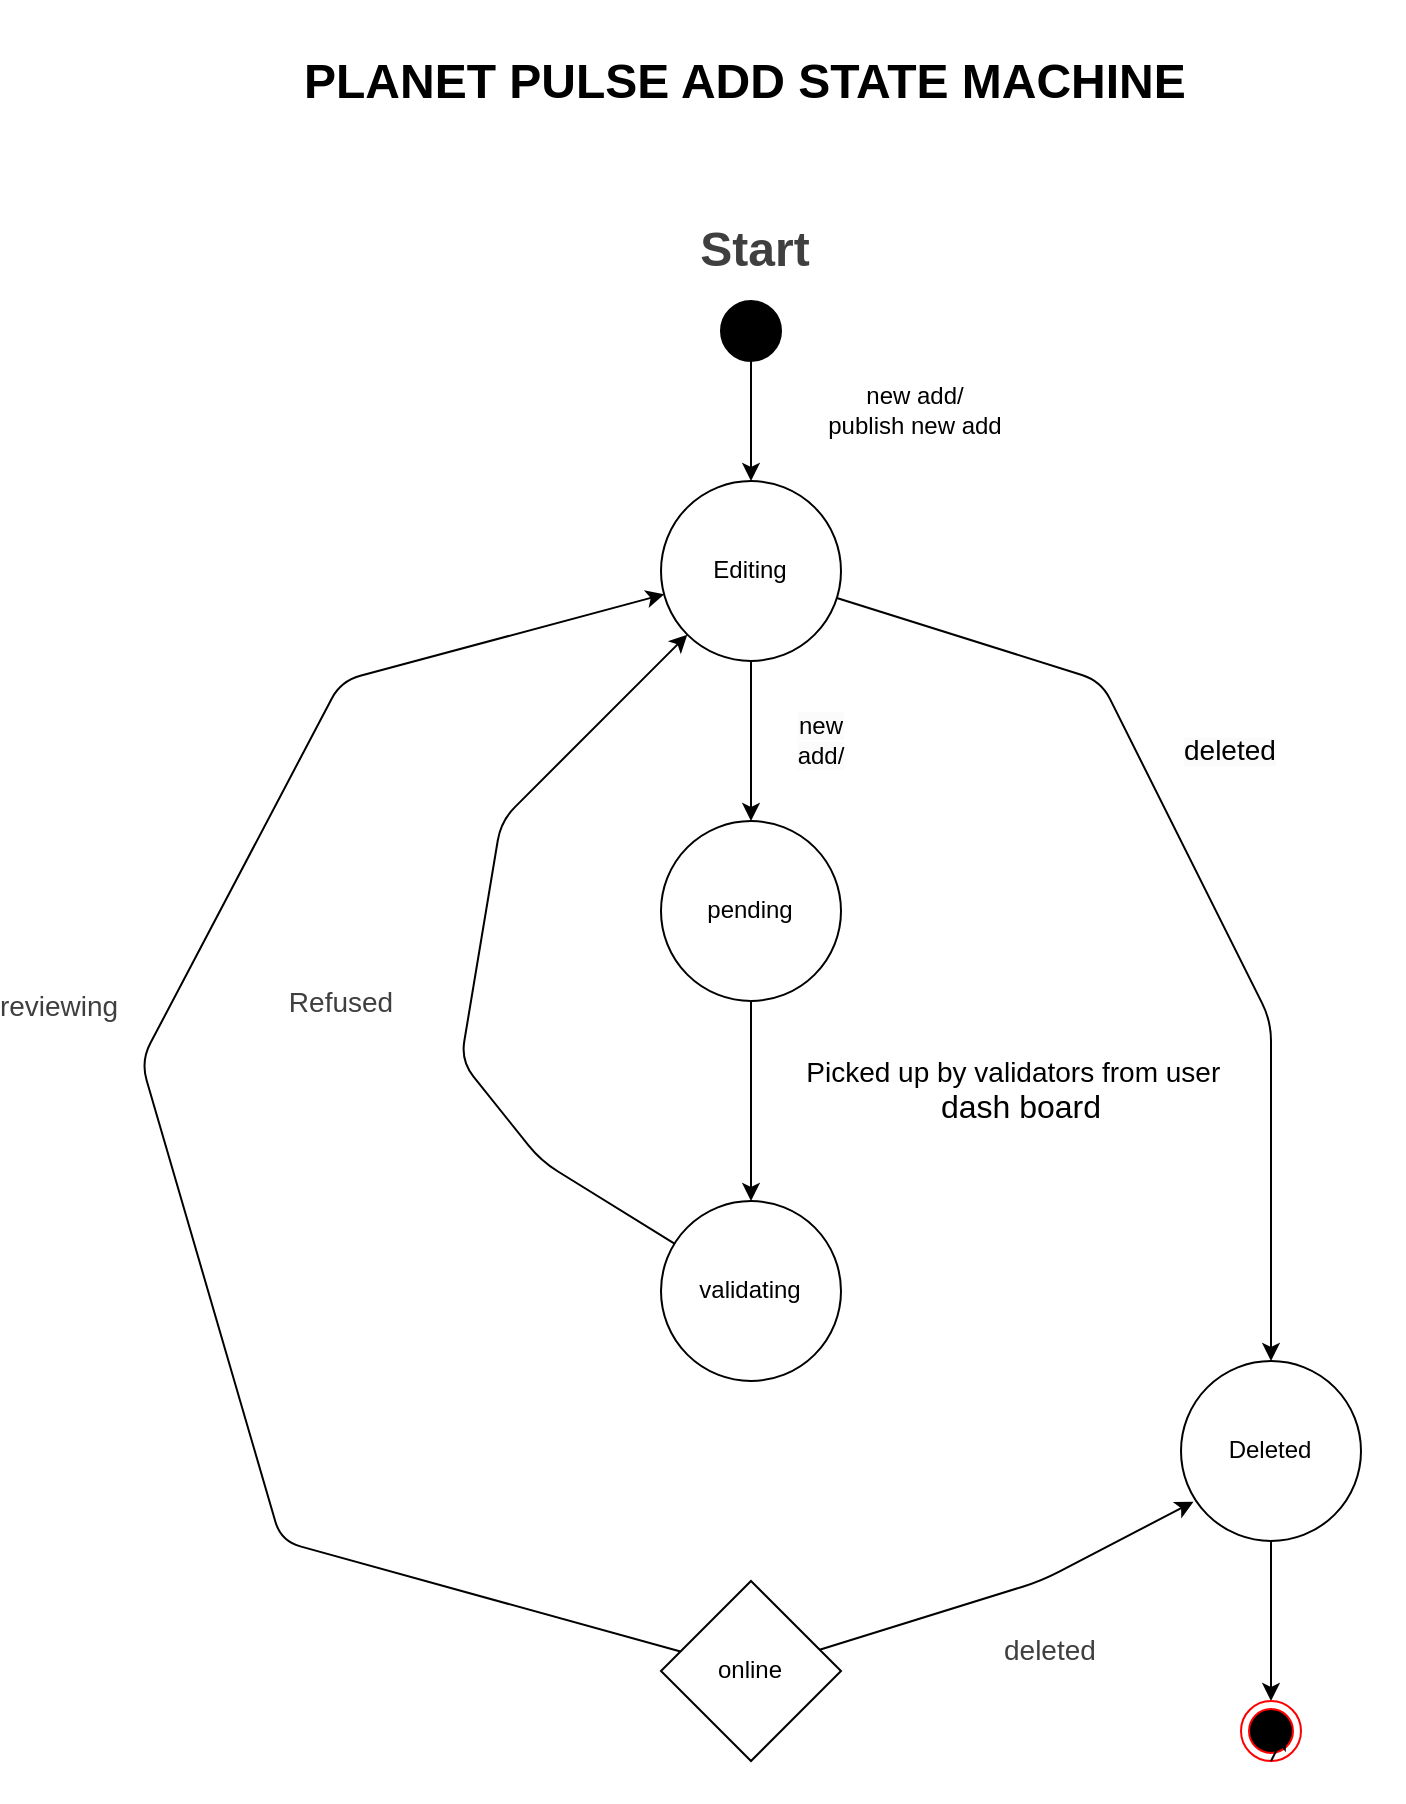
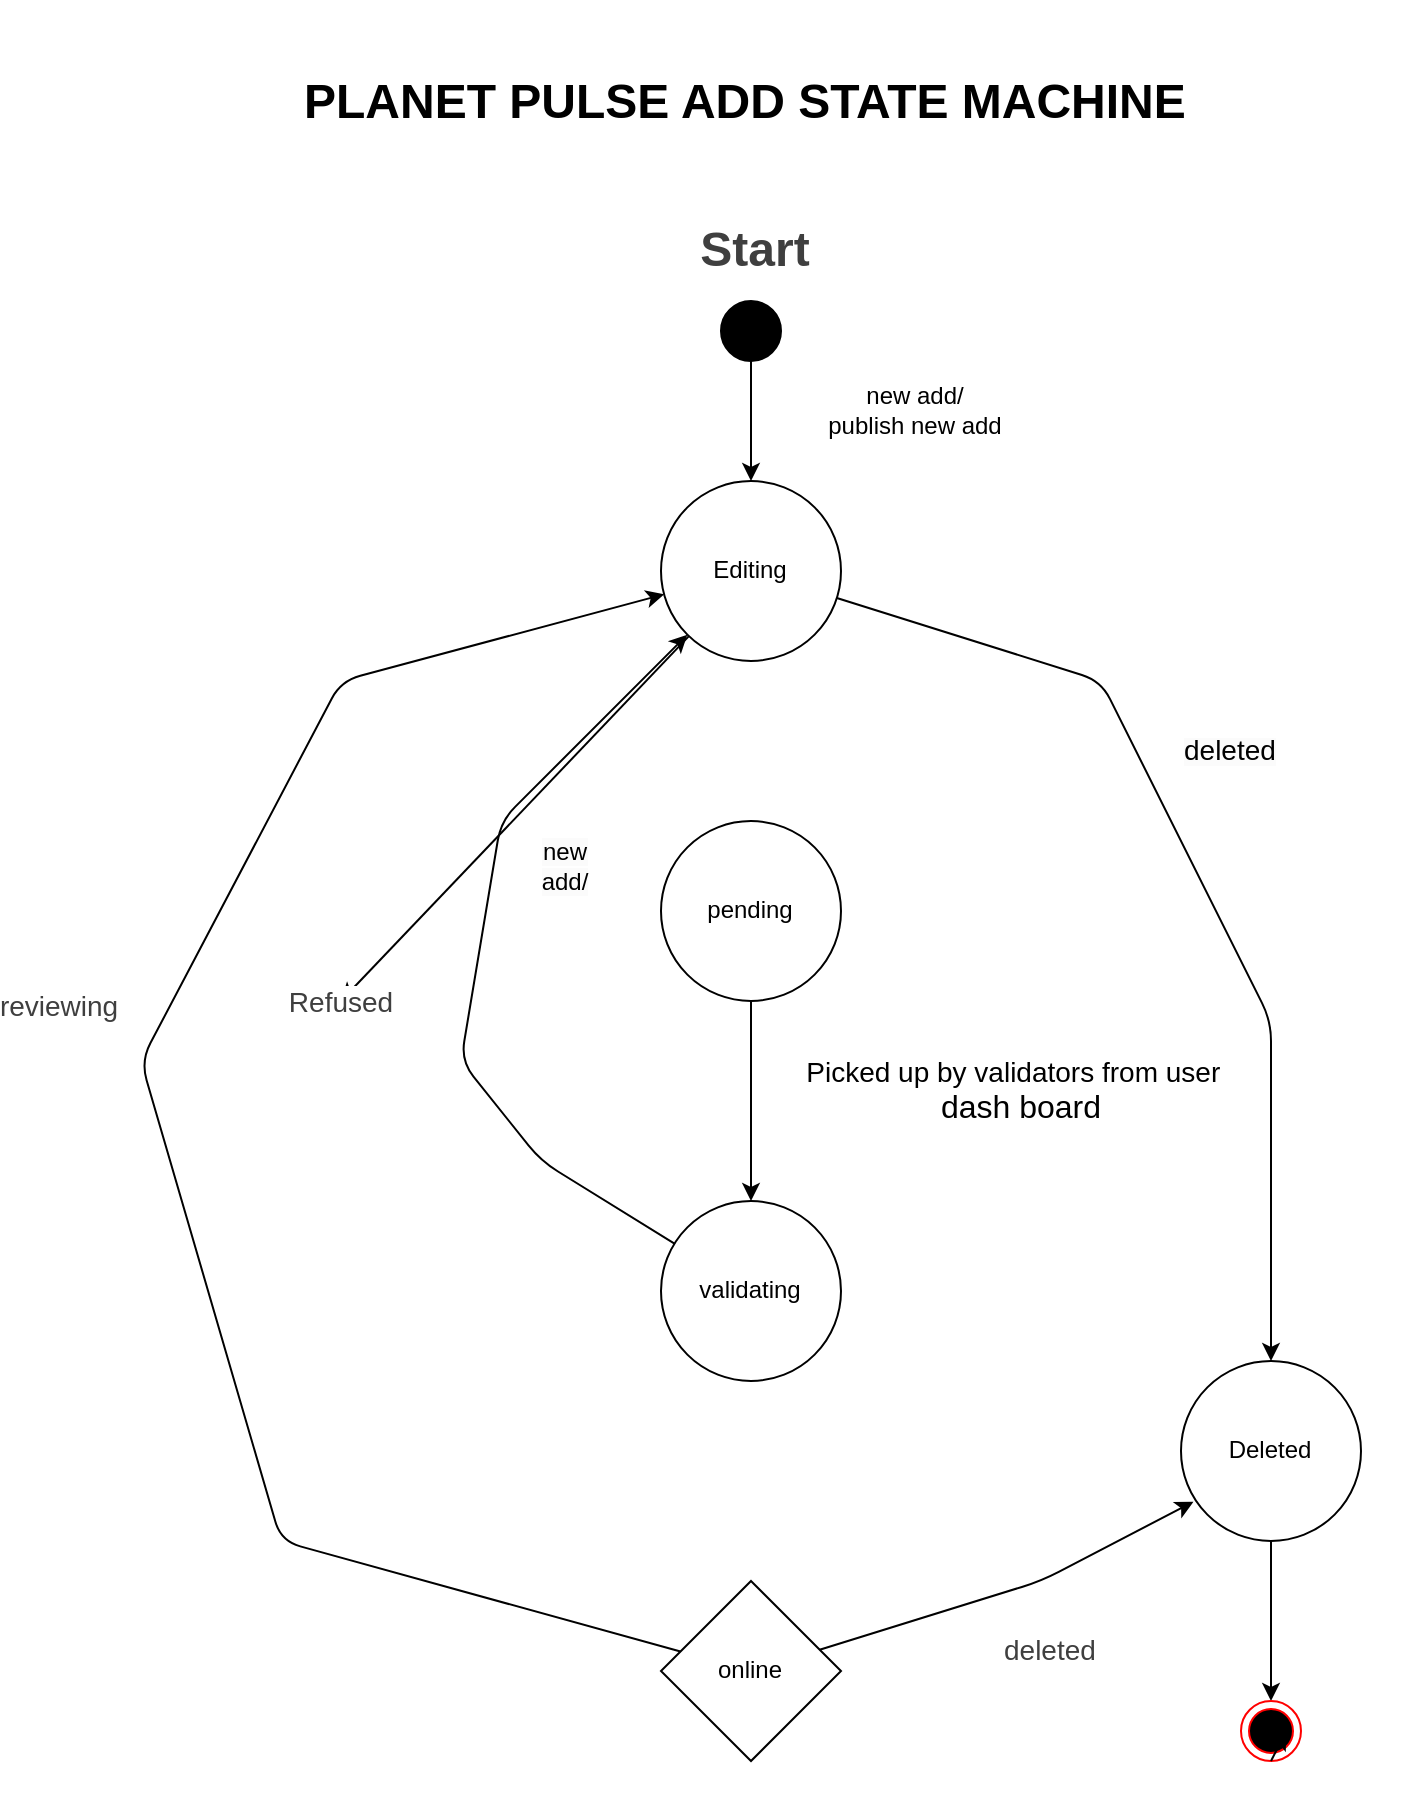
(781, 91) -> (781, 111)
(751, 734) -> (596, 734)
